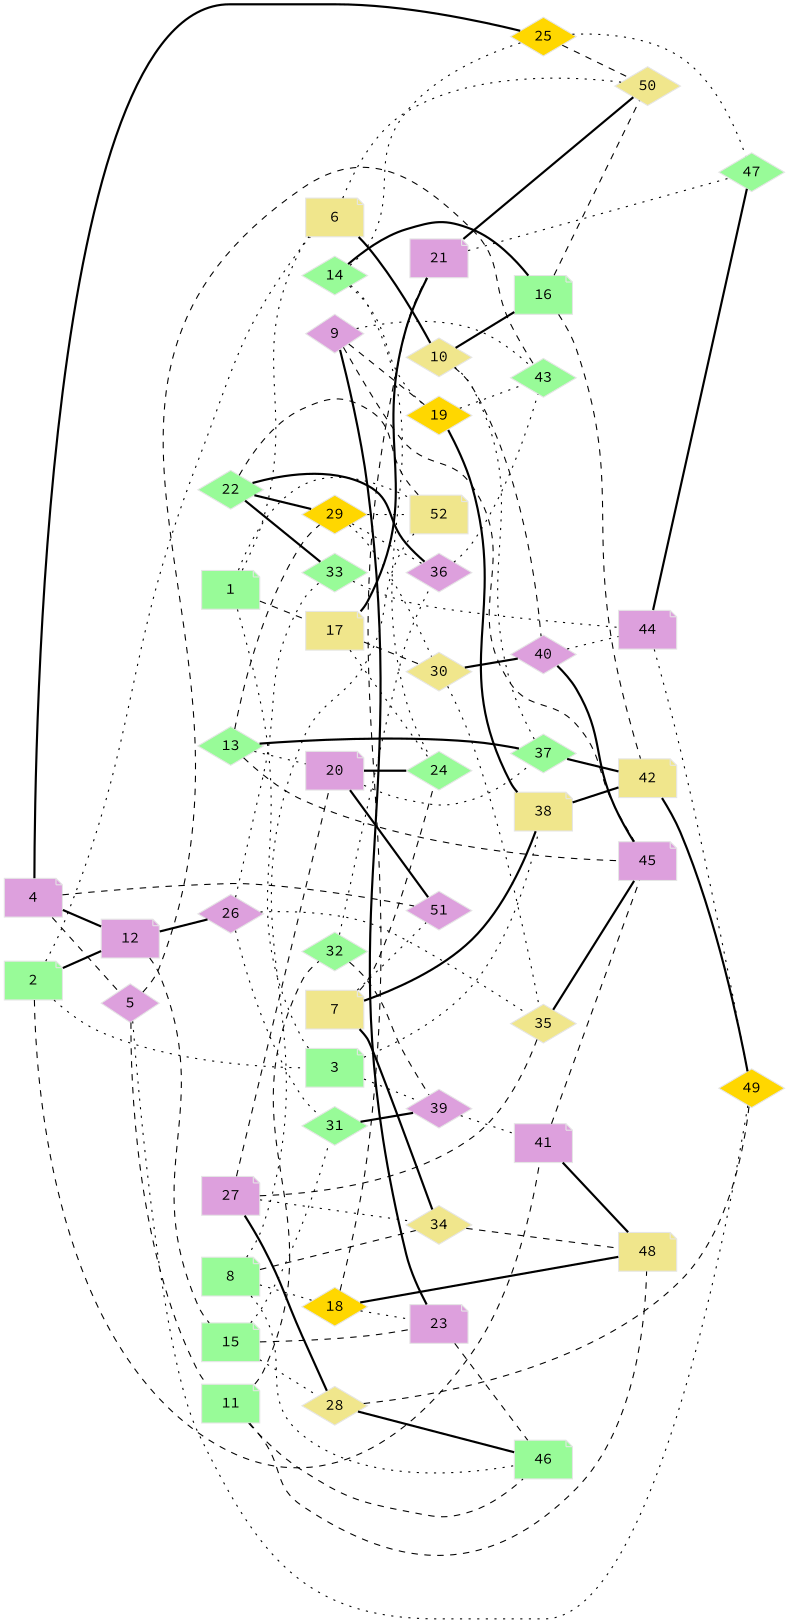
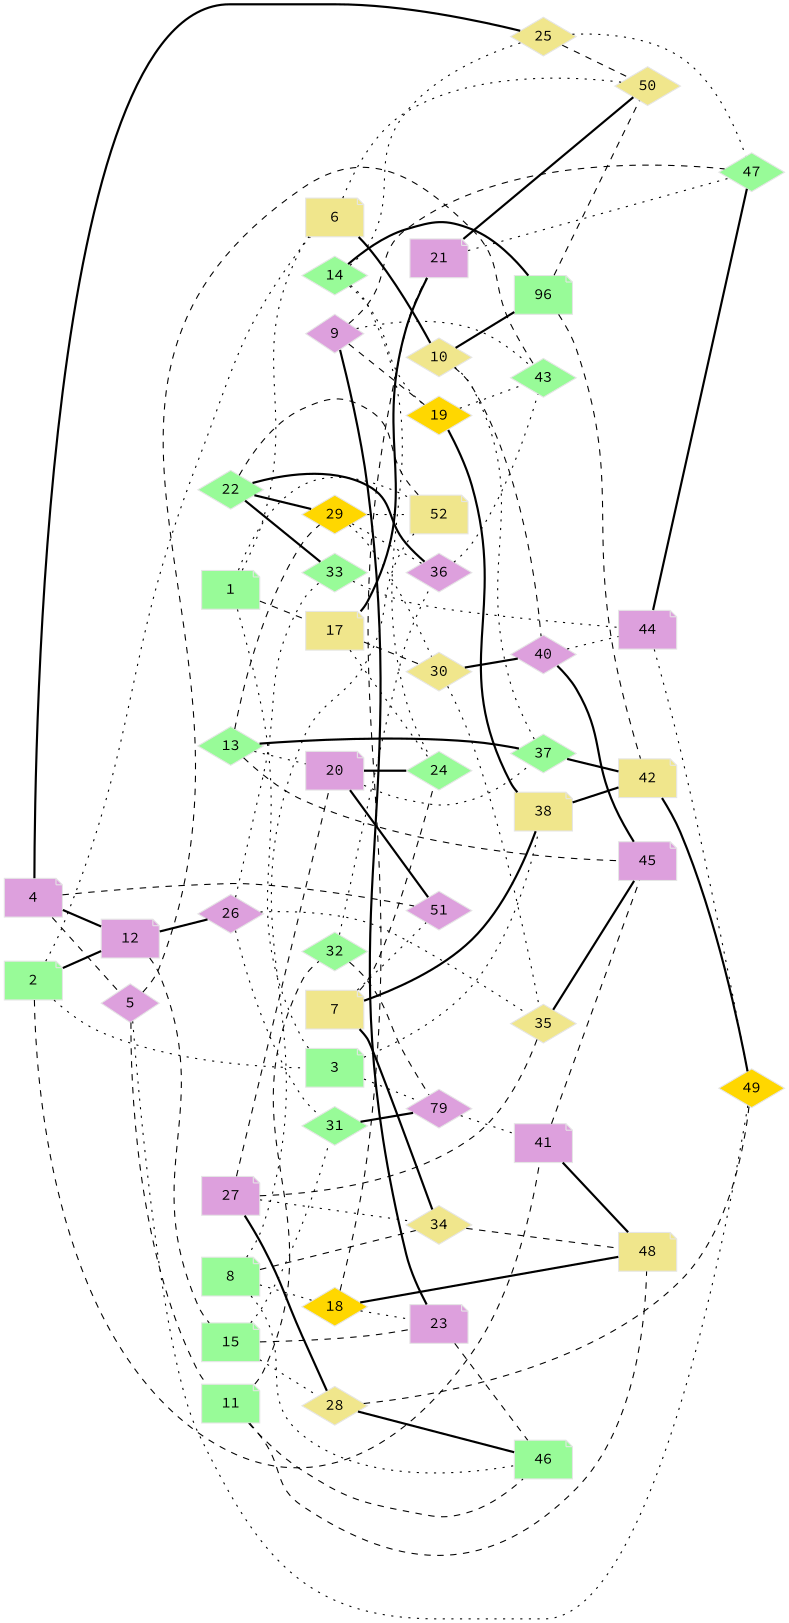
(543, 37) -> (543, 37)
(543, 295) -> (543, 295)
(490, 623) -> (504, 183)
(439, 1109) -> (439, 1109)
